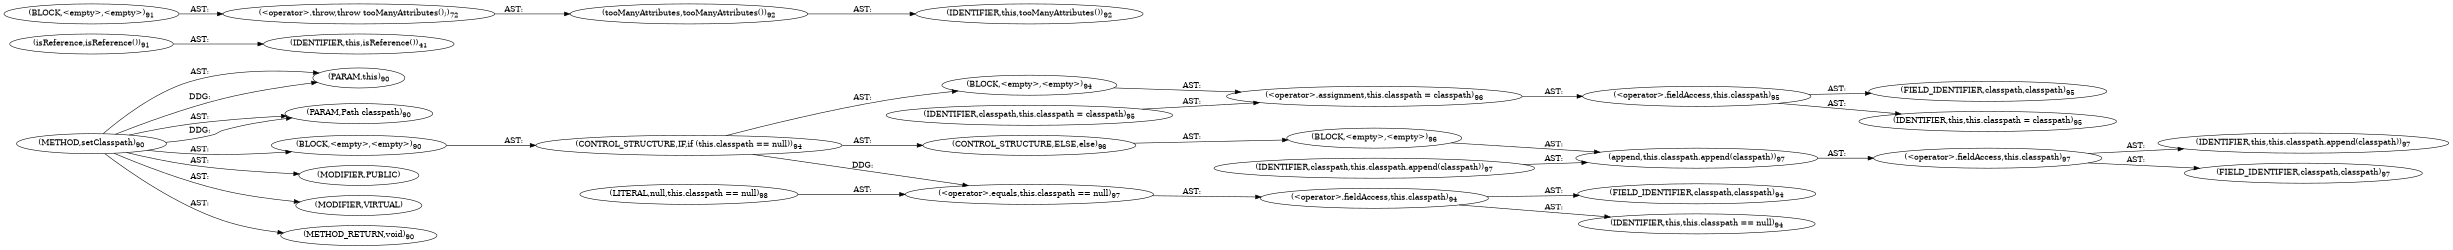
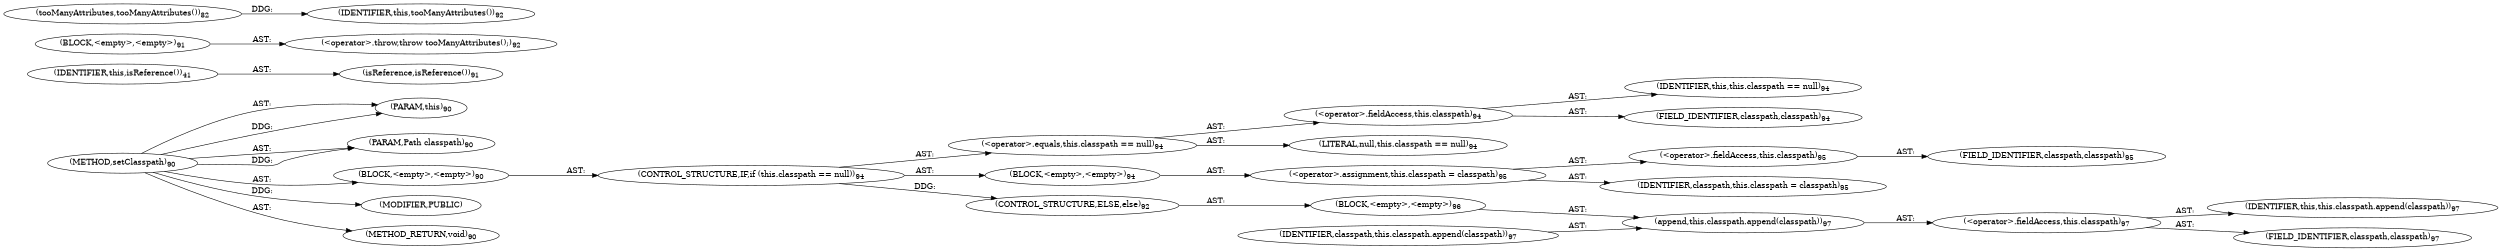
(864, 10) -> (263, 10)
(454, 13) -> (517, 43)
(771, 13) -> (205, 13)
(529, 14) -> none
(216, 44) -> (276, 74)
(1479, 96) -> (1503, 175)
(1198, 106) -> (1566, 181)
(1988, 121) -> none
(864, 141) -> (926, 187)
(1102, 145) -> (1145, 205)
(201, 161) -> (263, 191)
(864, 166) -> (926, 155)
(764, 194) -> (1473, 145)
(849, 194) -> (1240, 145)
(1116, 194) -> (1159, 145)
(359, 206) -> none
